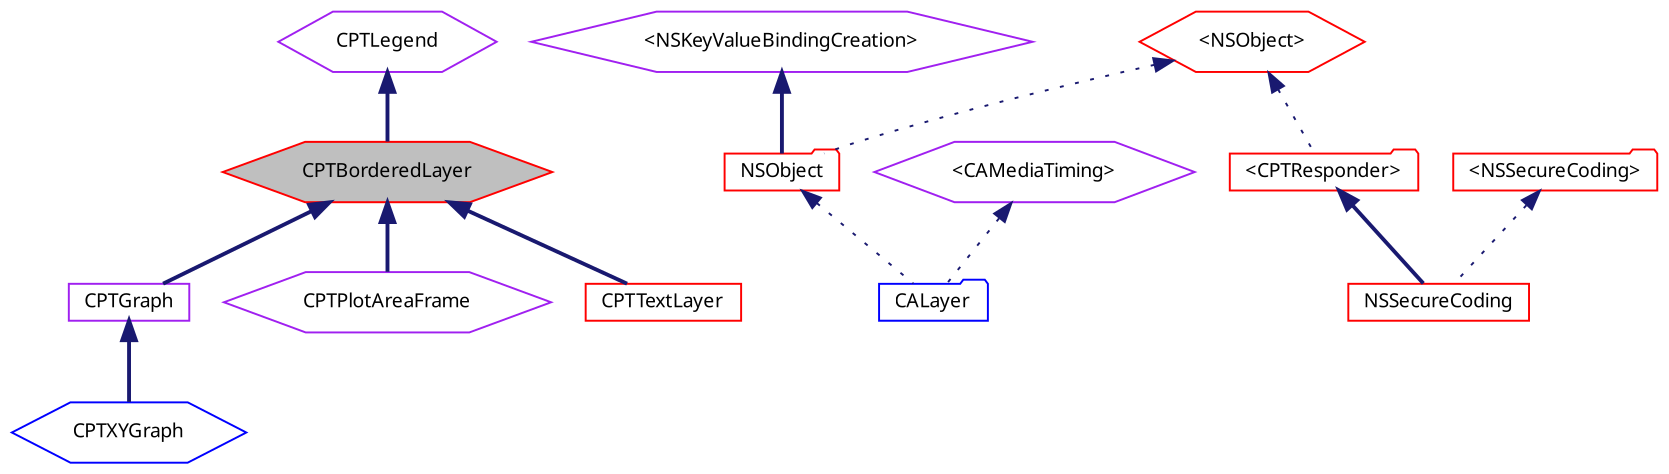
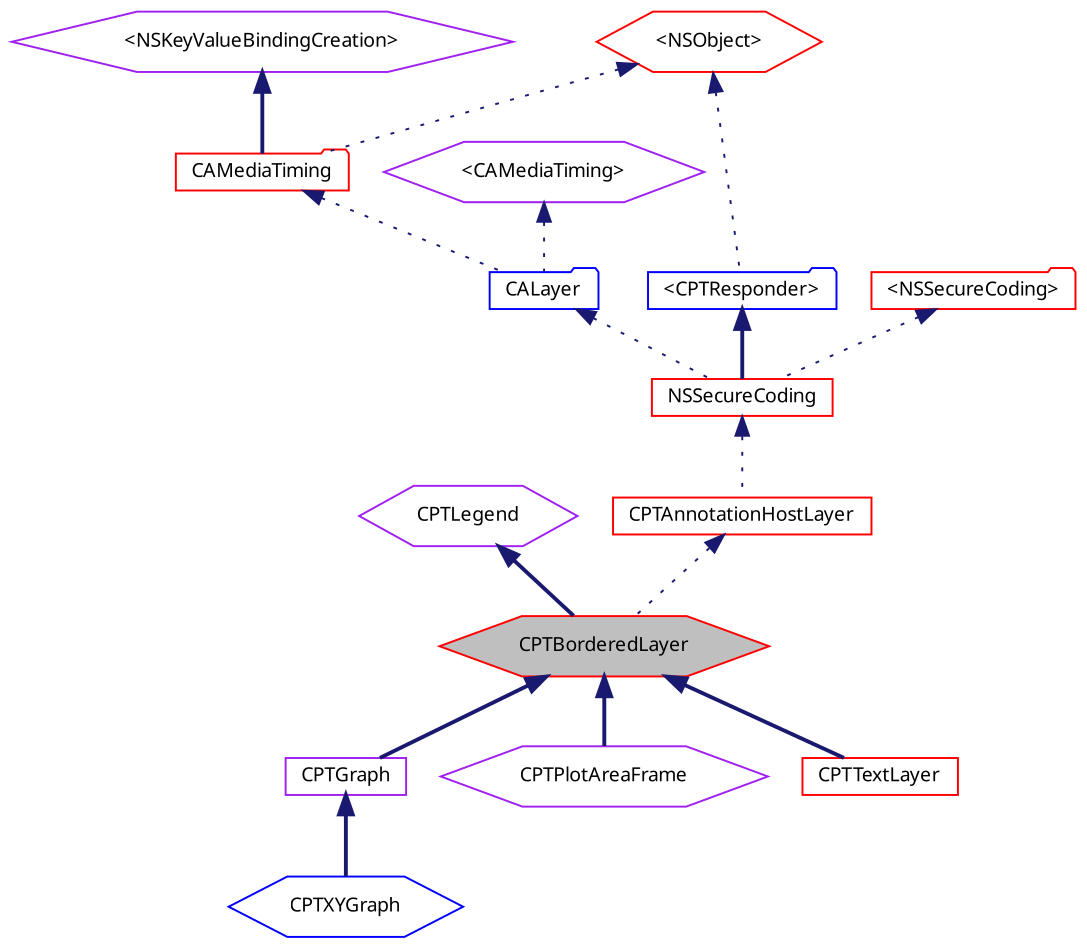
(782, 172) -> (262, 172)
(1324, 172) -> (742, 291)
none -> (652, 348)
none -> (742, 516)
